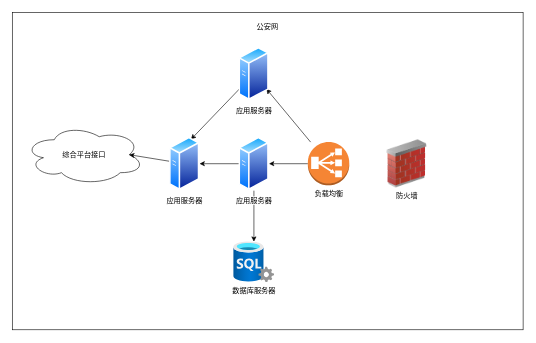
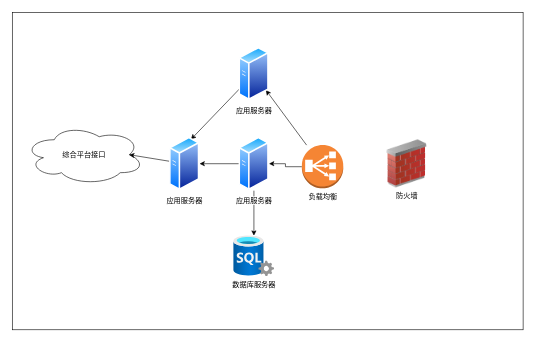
(268, 27) -> none
(329, 164) -> (323, 167)
(254, 262) -> (254, 256)
